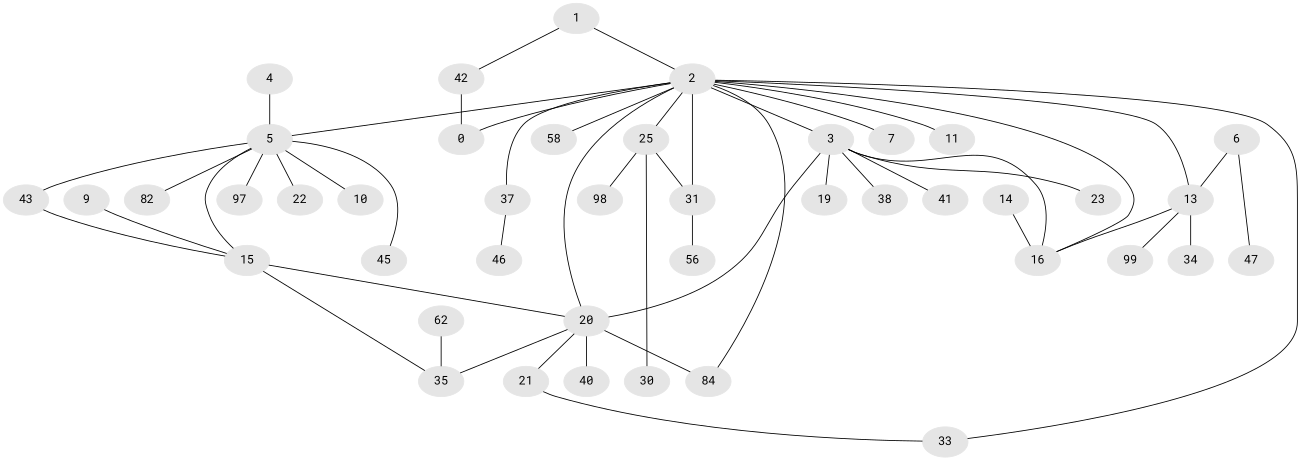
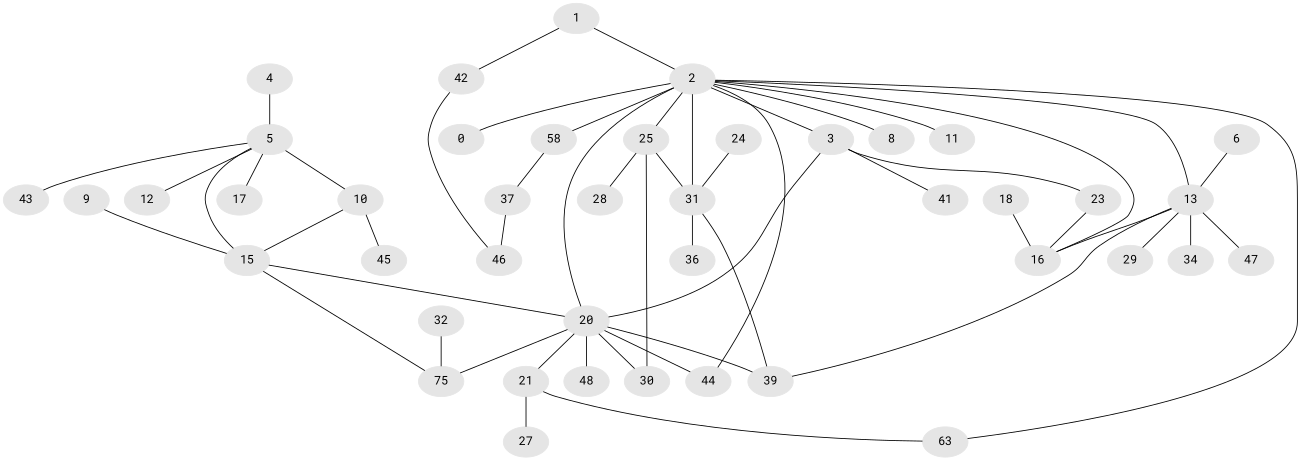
(461, 106) -> (438, 174)
(481, 109) -> none
(529, 120) -> (531, 170)
none -> (739, 139)
(892, 139) -> (892, 139)
(977, 155) -> (1068, 230)
(374, 168) -> (372, 230)
(147, 200) -> (147, 200)
(239, 200) -> (239, 200)
(300, 200) -> none
(600, 200) -> (600, 200)
(824, 200) -> none
(885, 200) -> none
(1006, 200) -> (1006, 200)
(1244, 200) -> (1221, 230)
(133, 237) -> (304, 230)
(692, 260) -> (692, 260)
(1130, 260) -> (1130, 260)
(441, 321) -> (441, 321)
none -> (617, 351)
(441, 381) -> (441, 381)
(587, 381) -> (587, 381)
(708, 381) -> (708, 381)
none -> (771, 381)
none -> (526, 442)
(945, 442) -> (945, 442)
